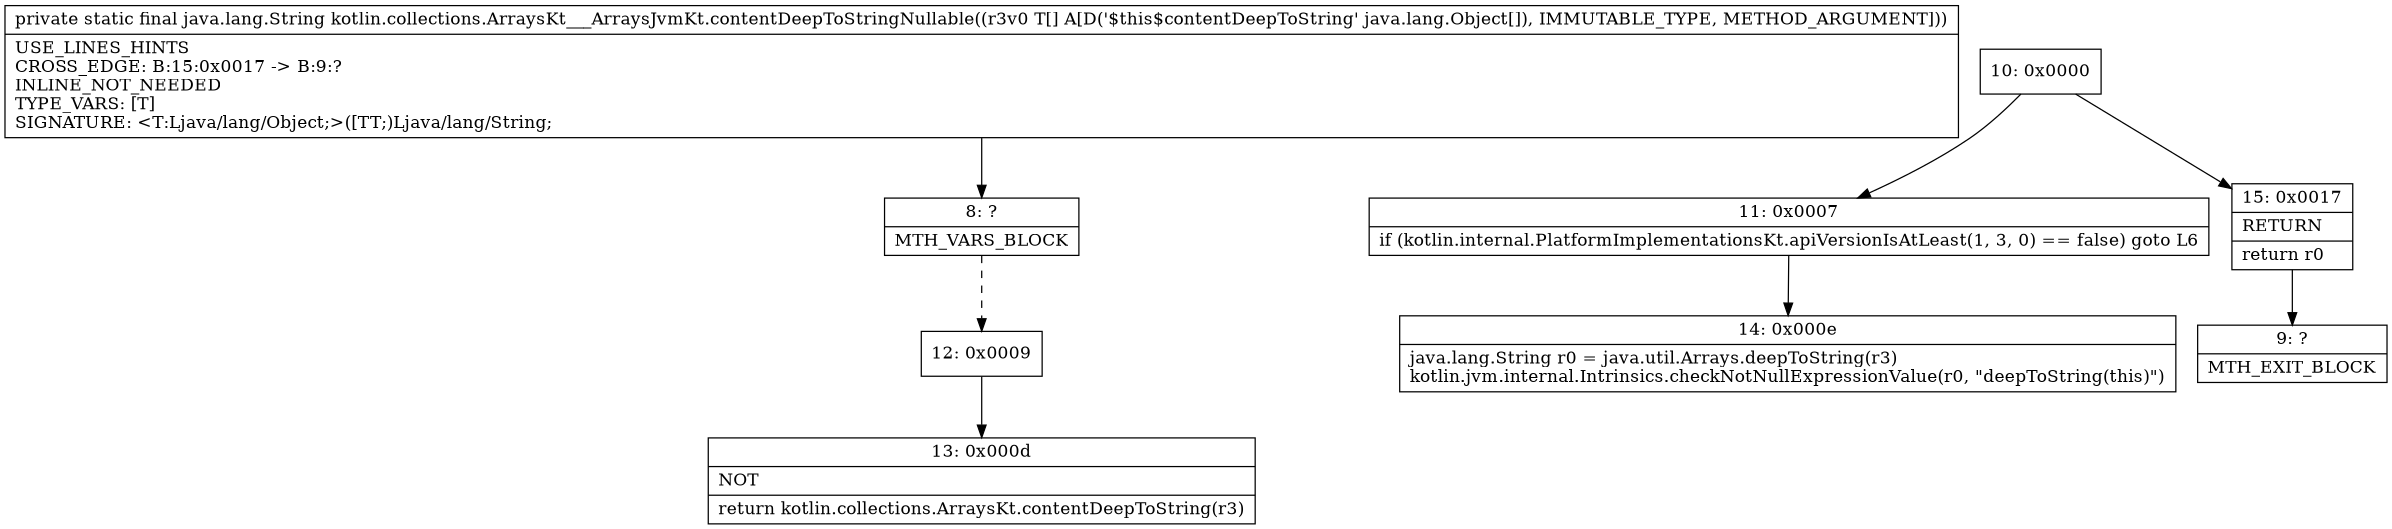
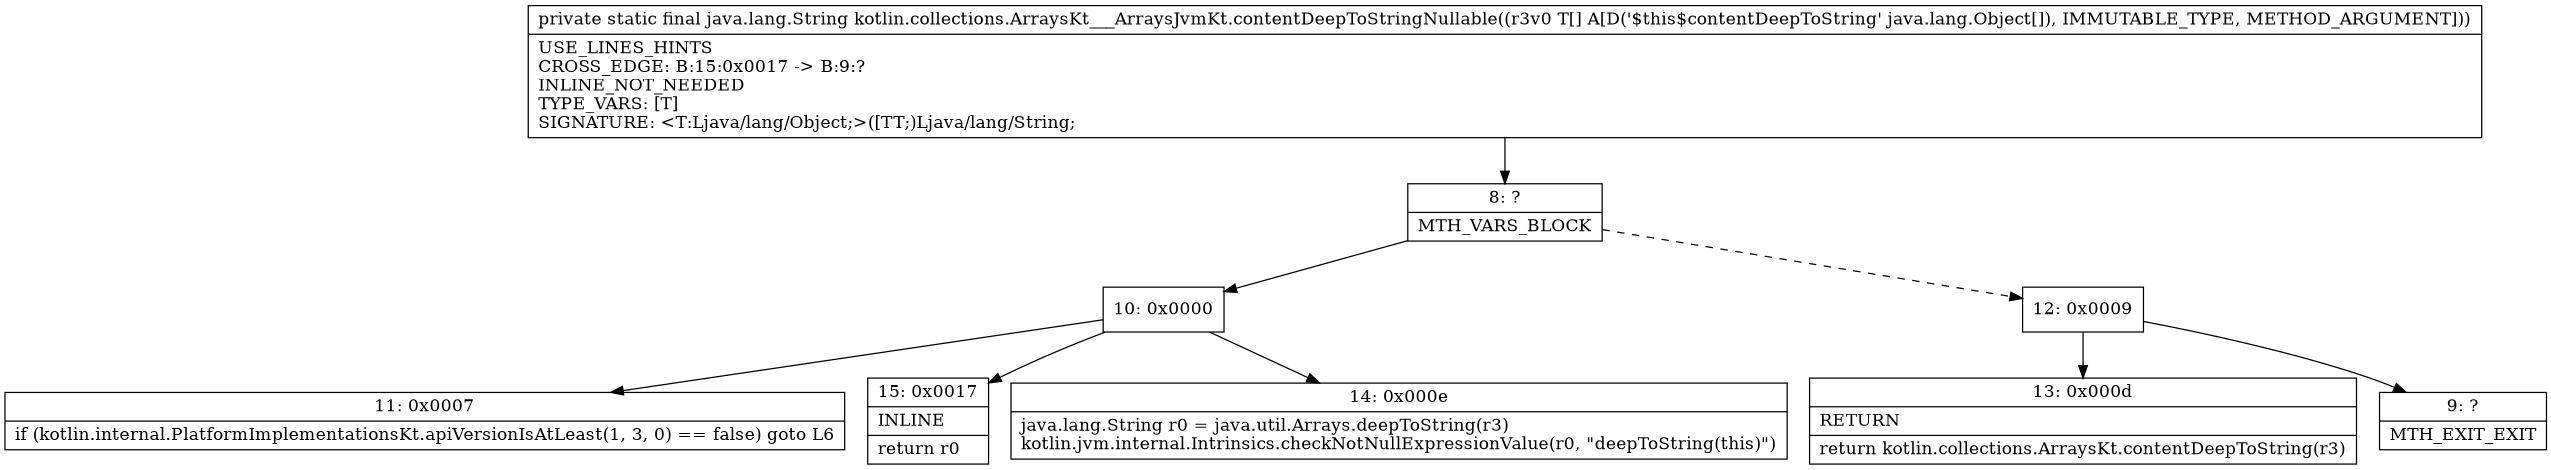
(2282, 226) -> (912, 420)
none -> (1322, 264)
(1789, 279) -> (1259, 355)
(2292, 291) -> (2270, 349)
(2292, 368) -> (2463, 435)
(739, 480) -> (1860, 420)
